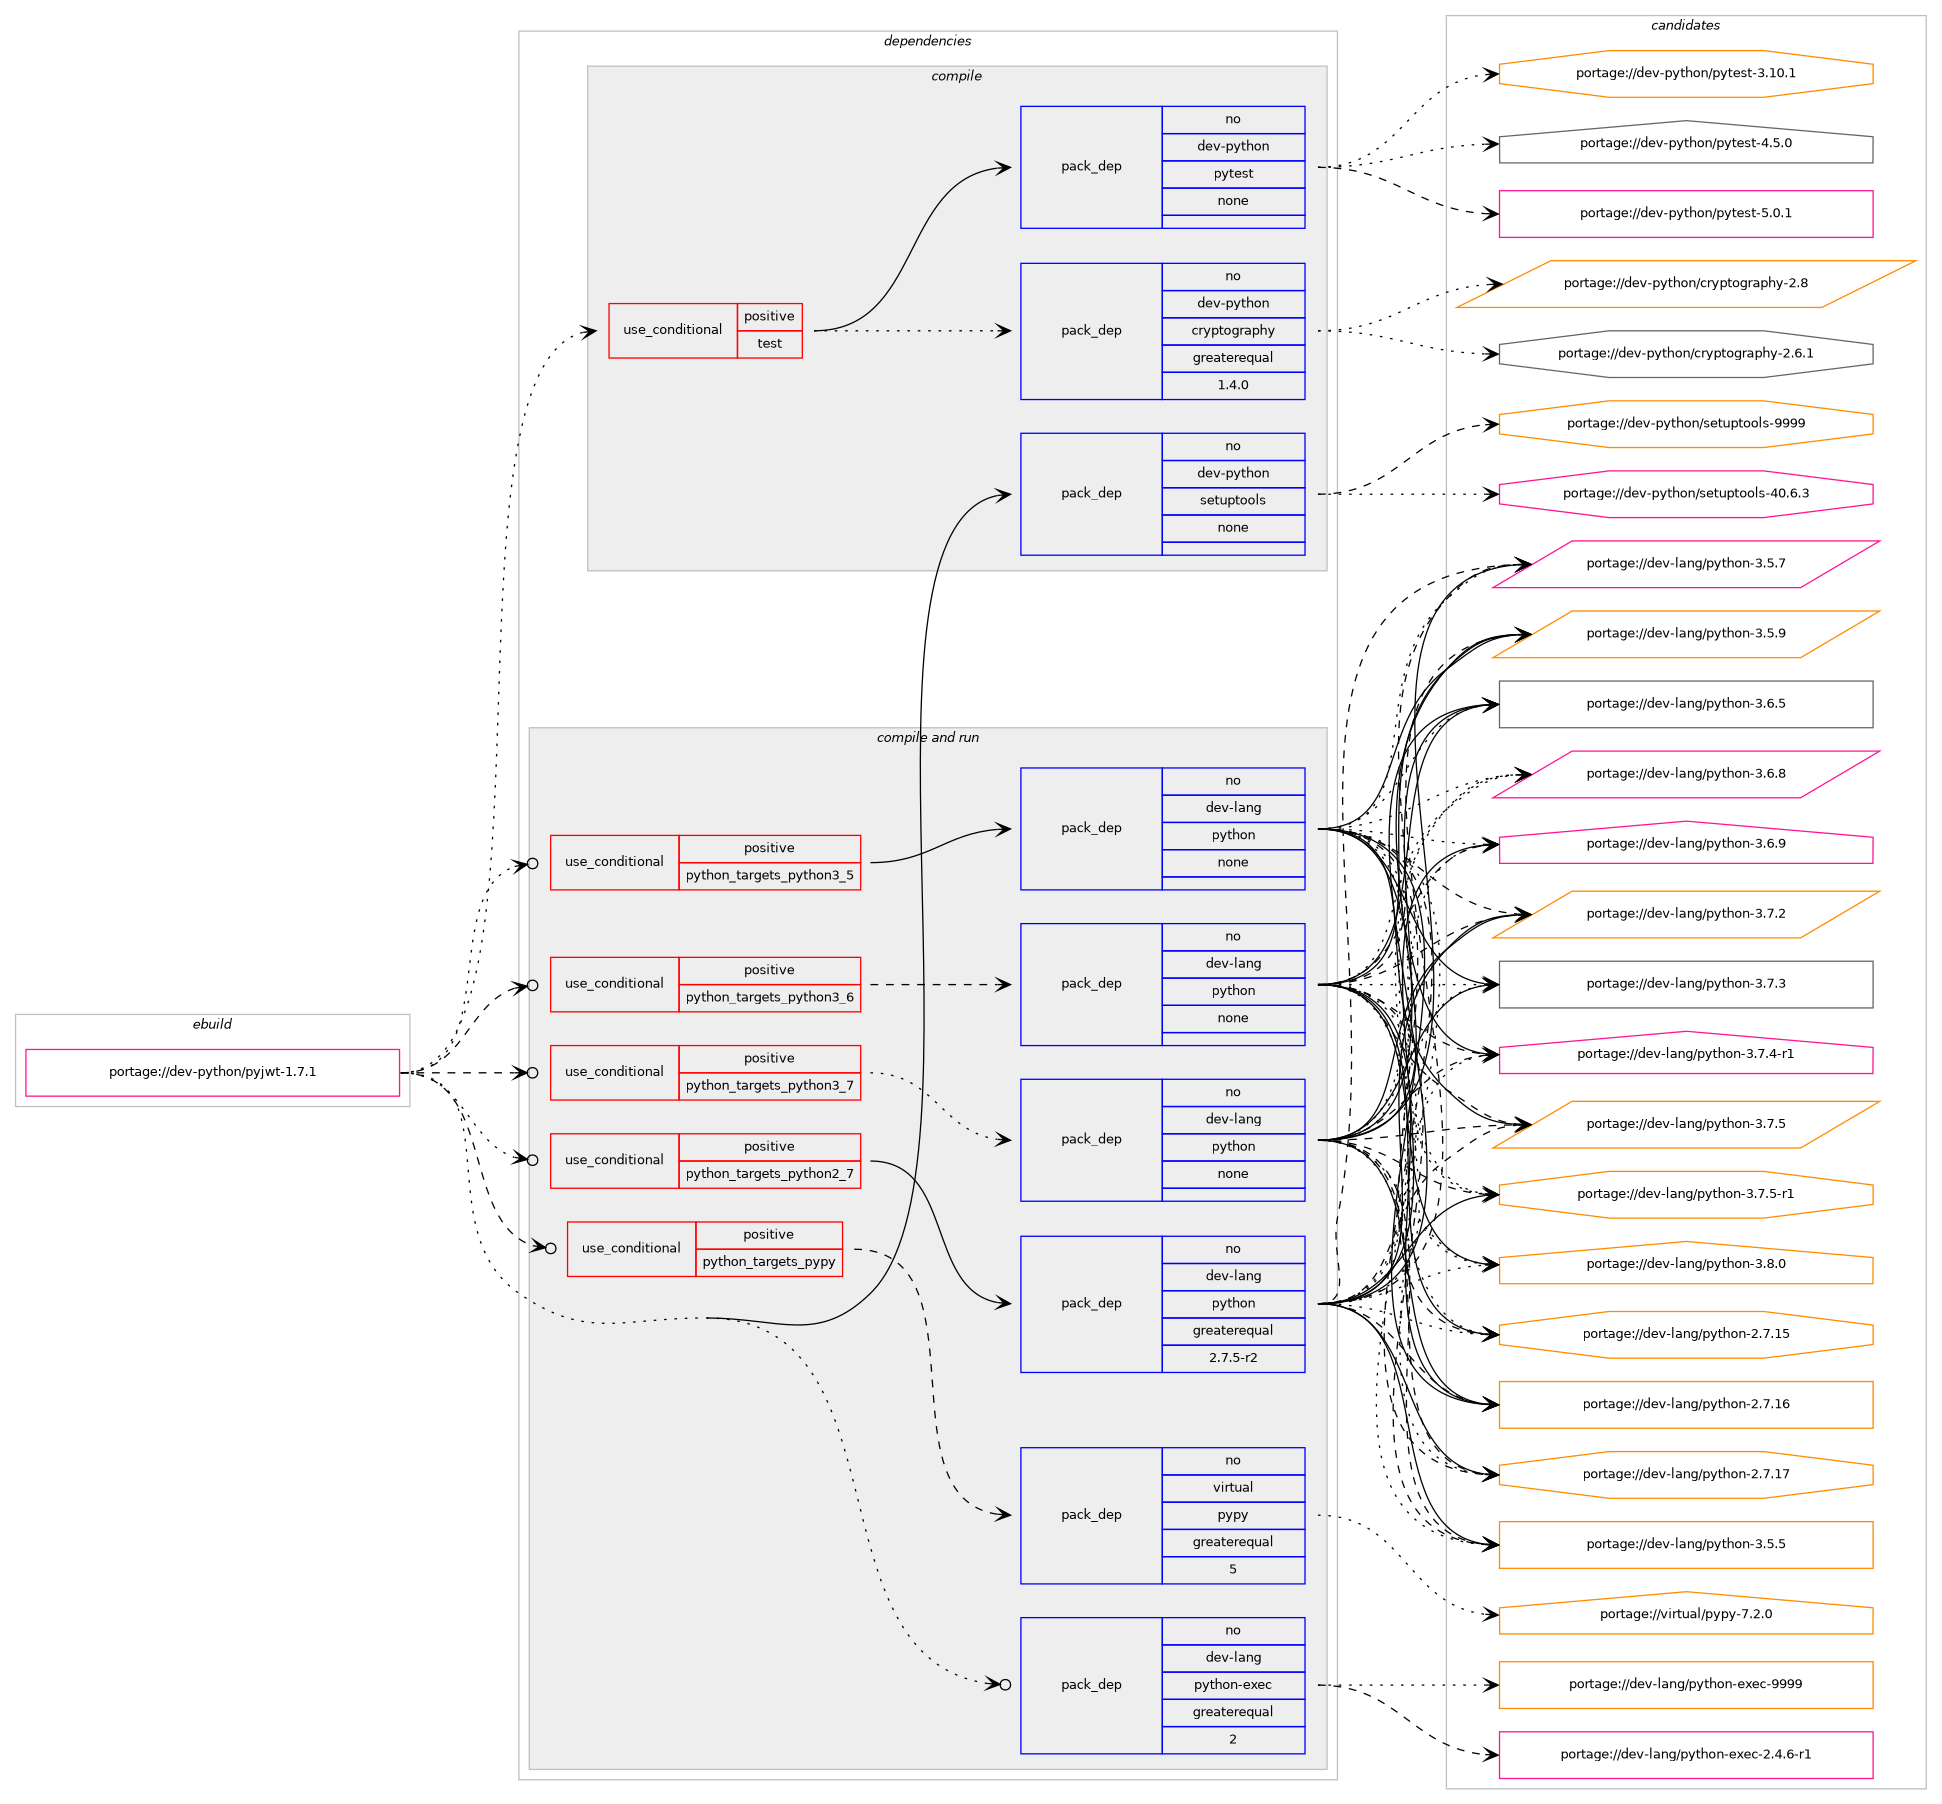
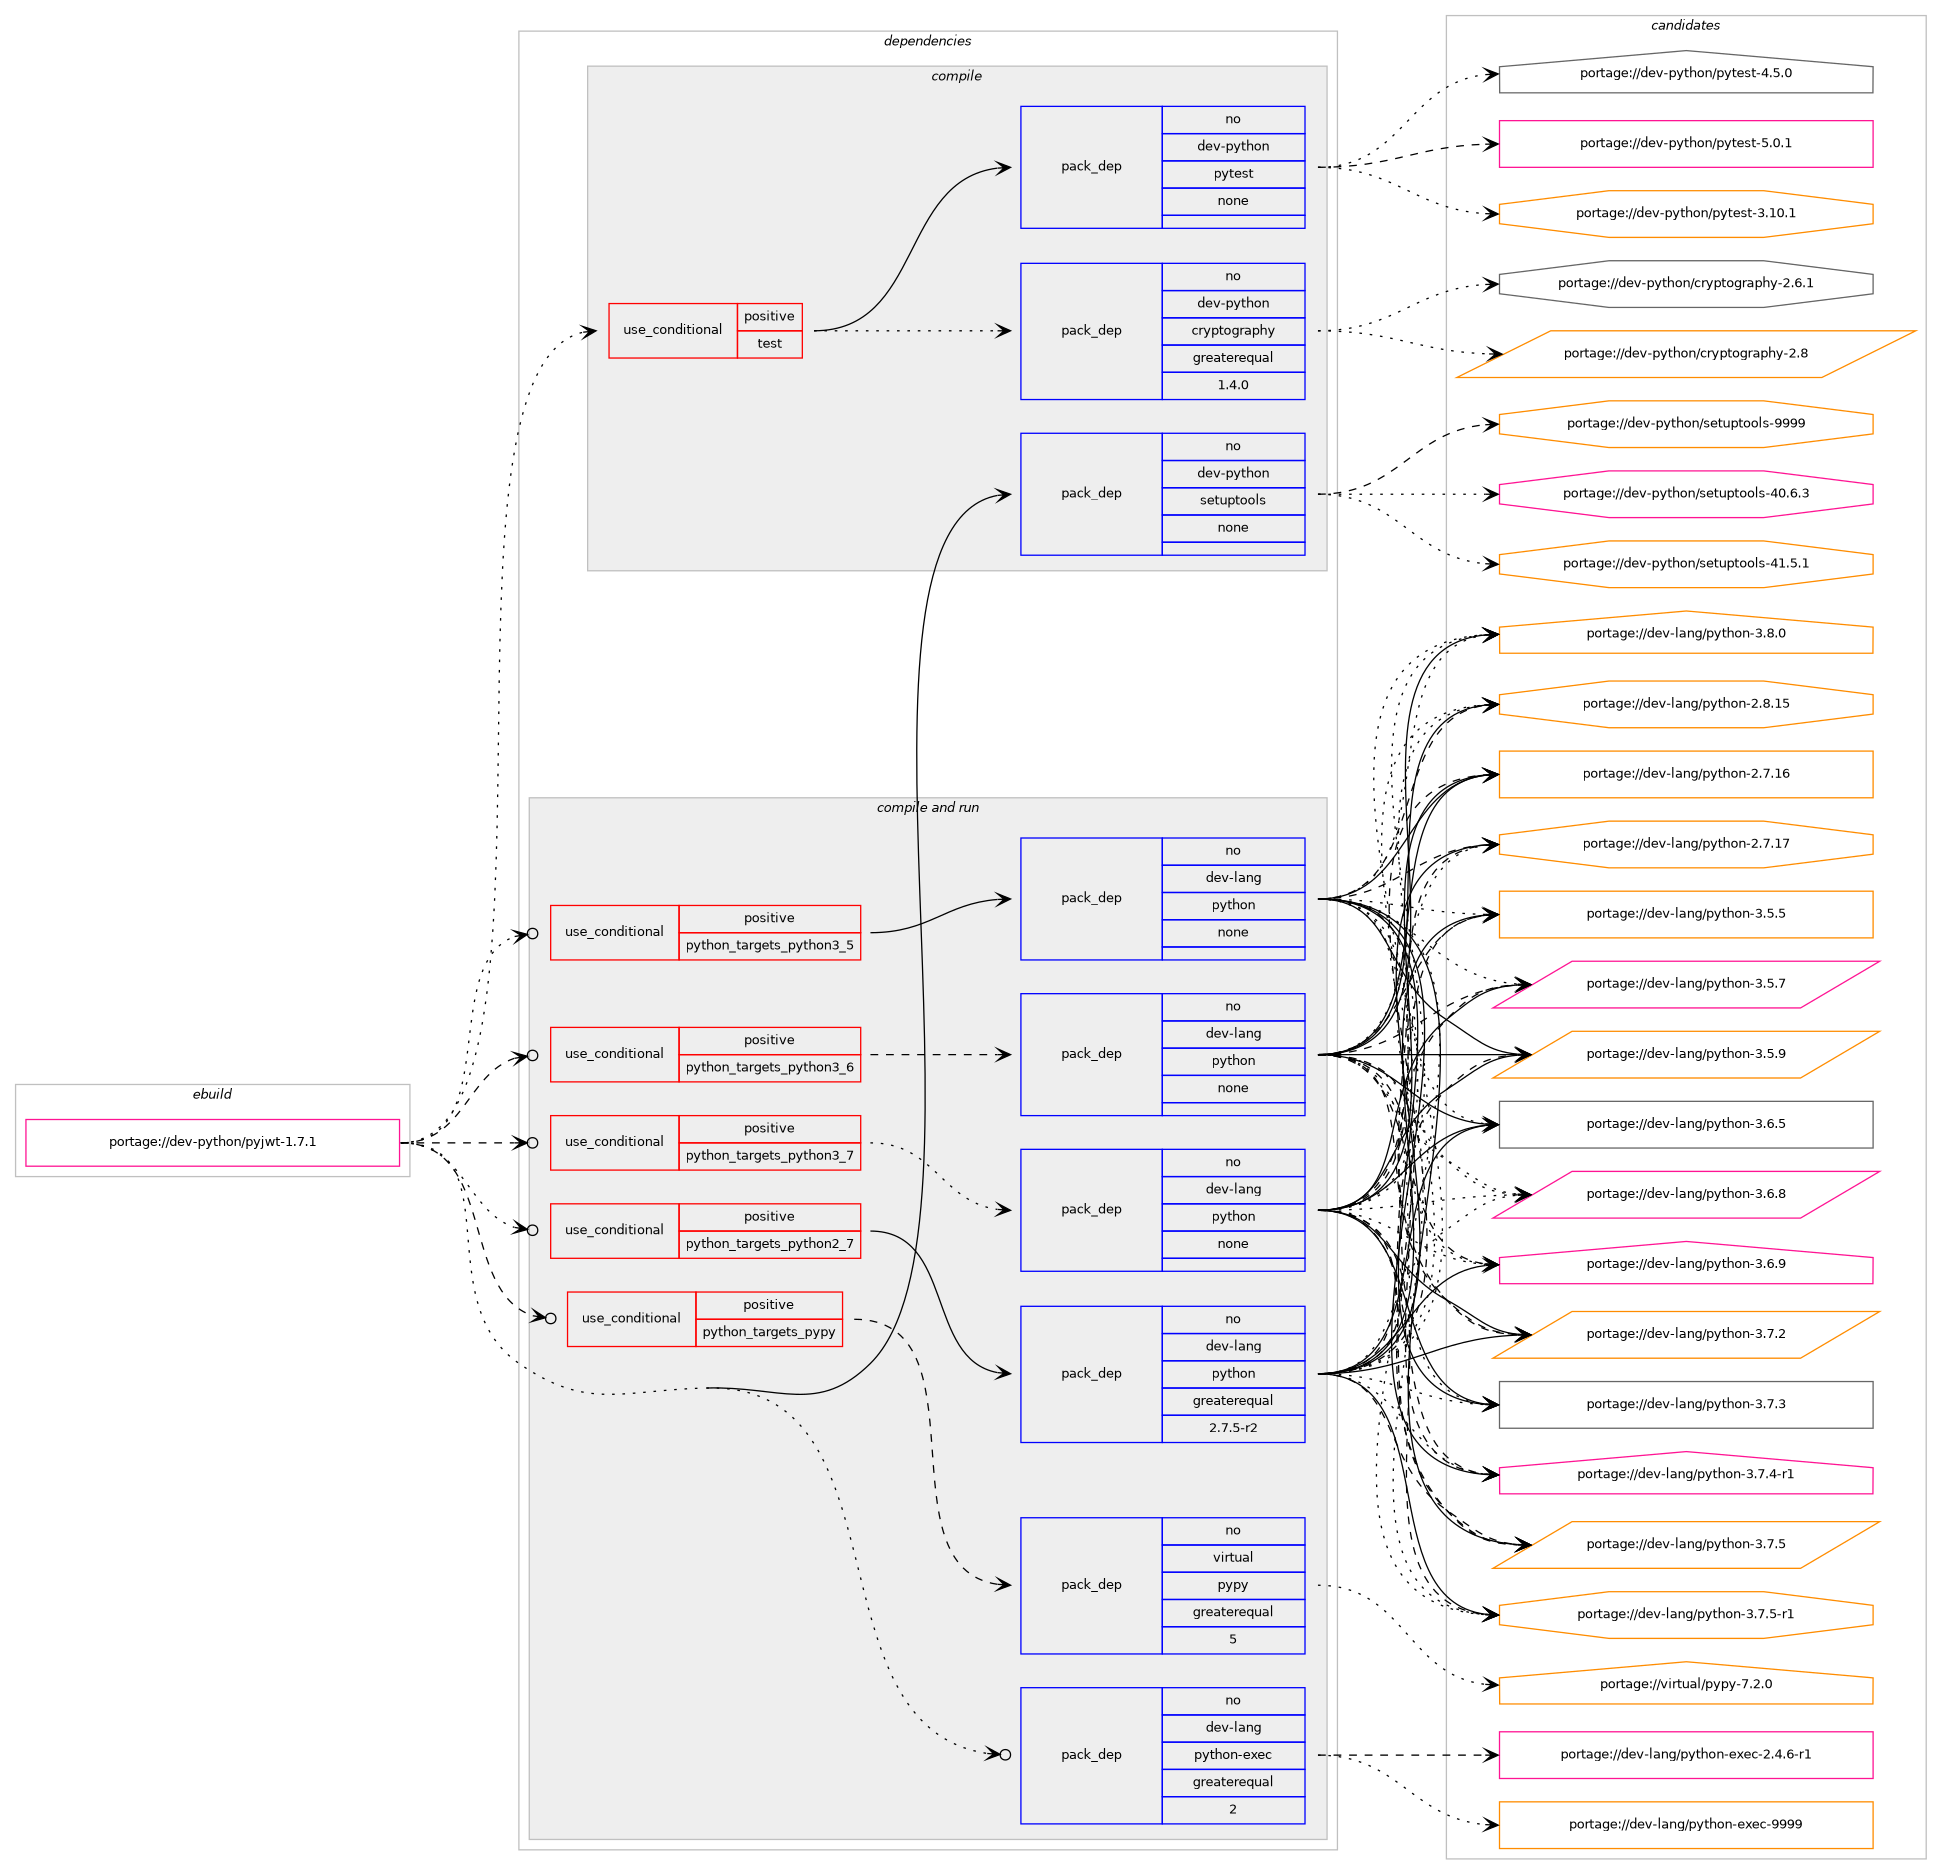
none -> (1686, 564)
(1686, 1335) -> (1686, 704)
